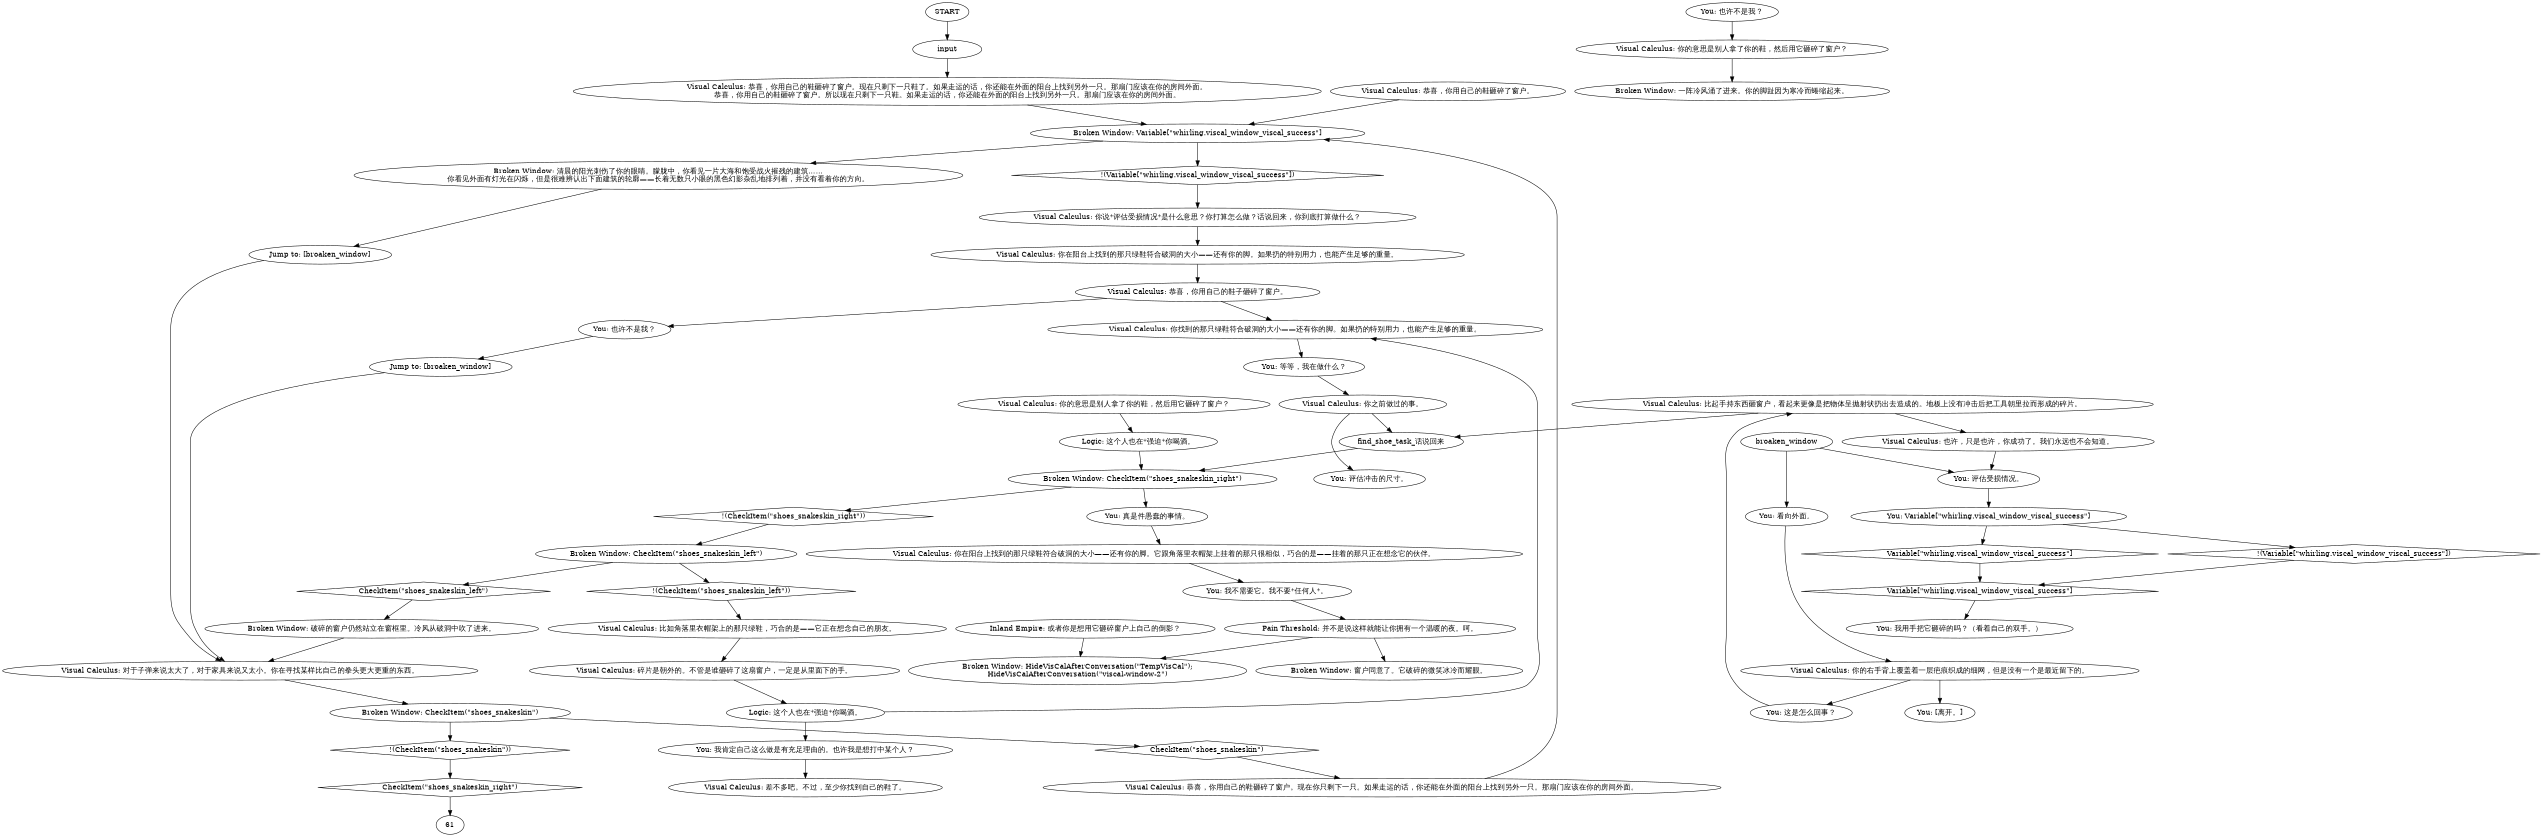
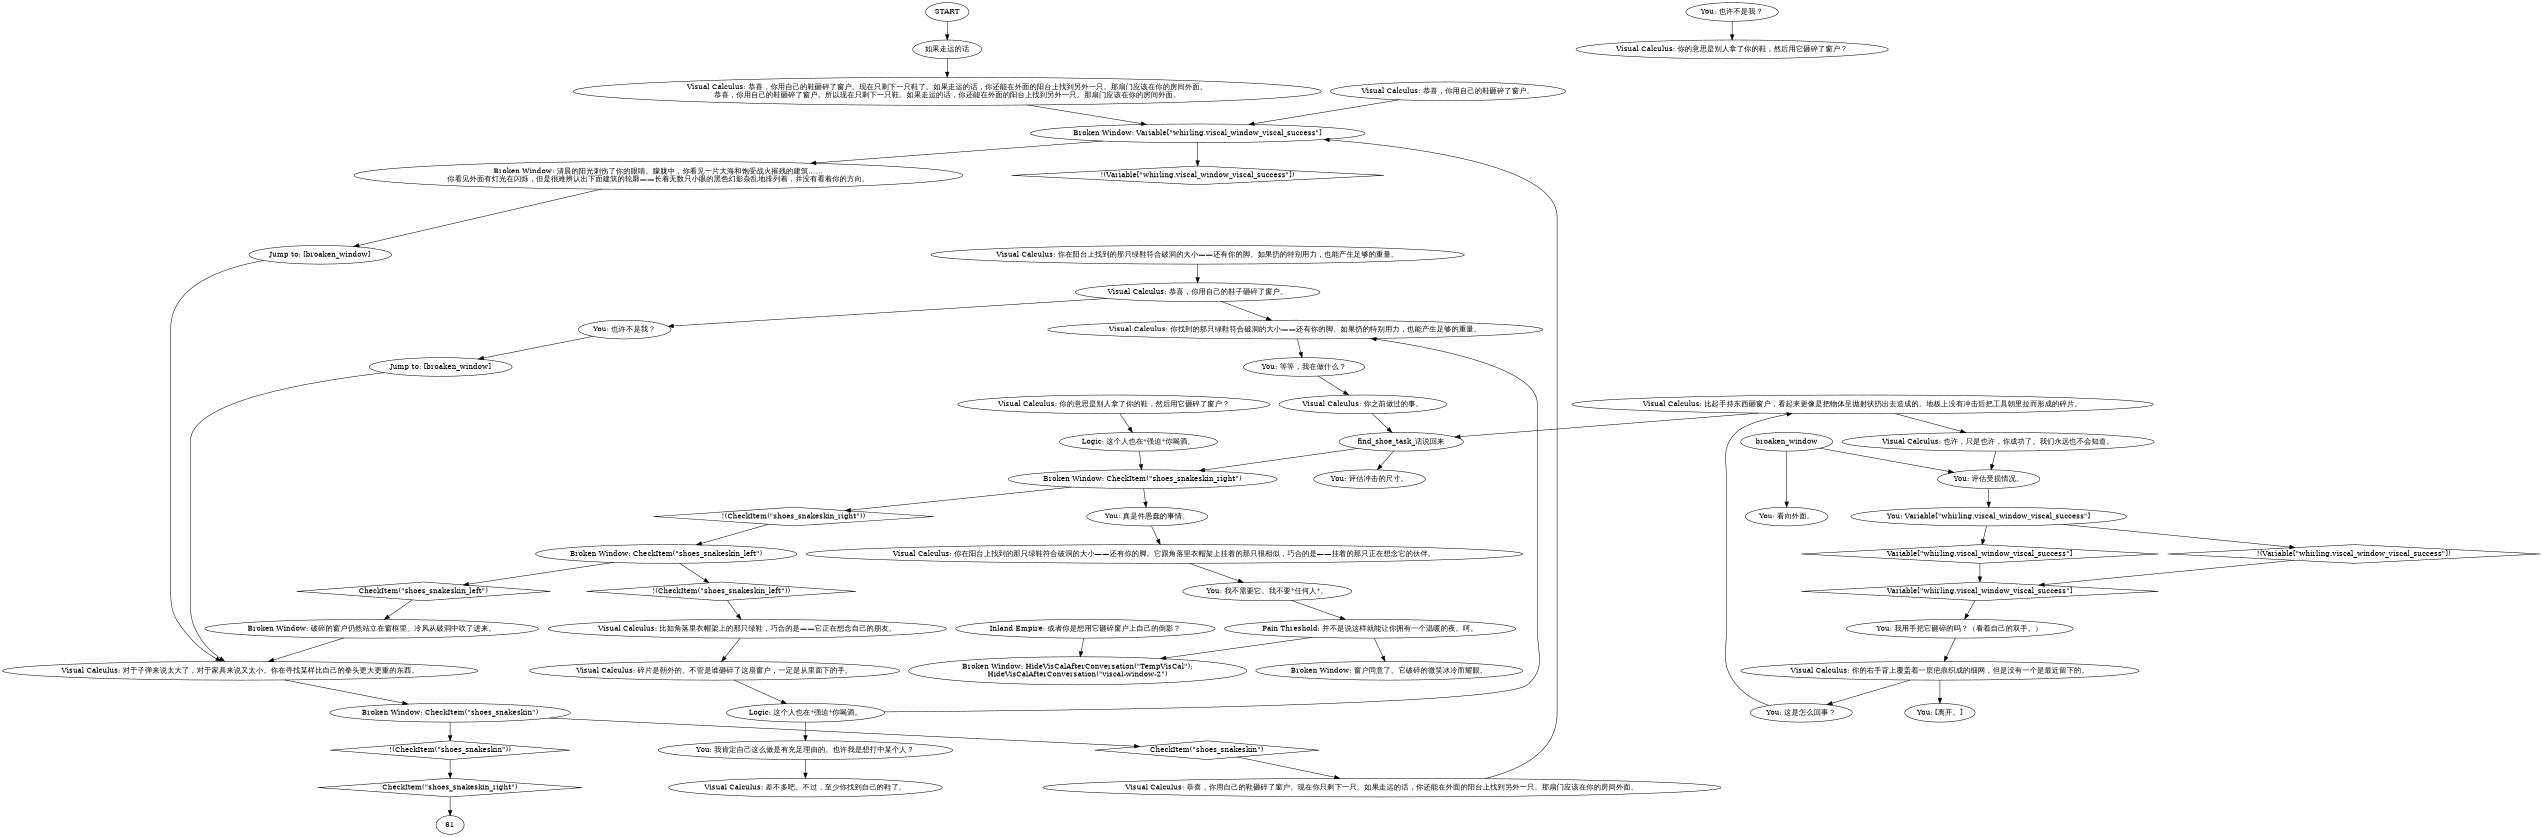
(947, 49) -> (947, 49)
(1732, 91) -> none
(1198, 217) -> none
(1332, 440) -> (1387, 458)
(1806, 615) -> (1951, 647)
